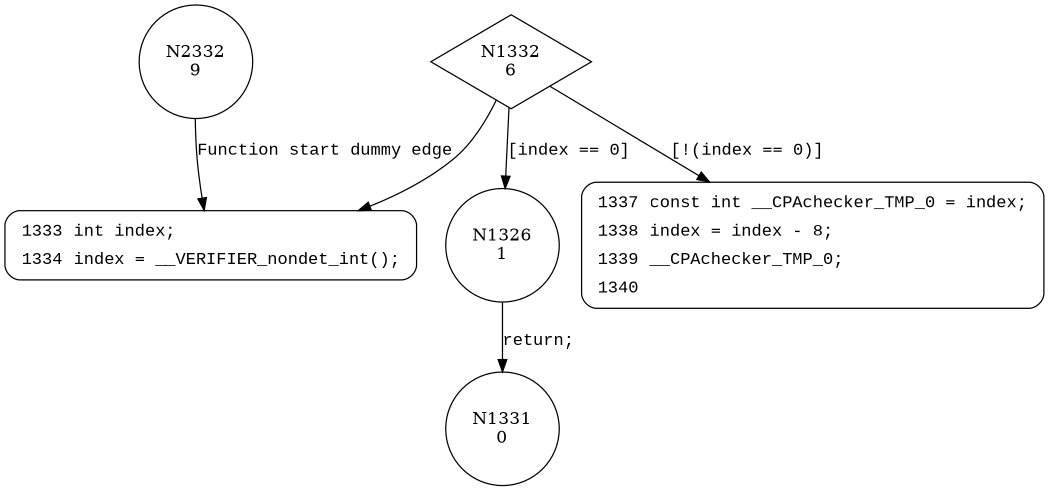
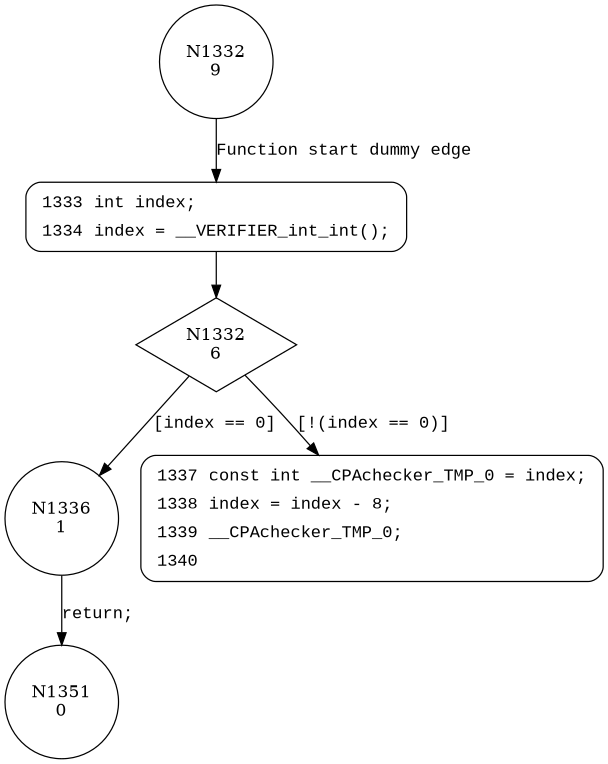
(196, 62) -> (216, 62)
(444, 166) -> (216, 268)
(502, 245) -> (62, 518)
(237, 259) -> (242, 230)
(502, 429) -> (62, 702)
